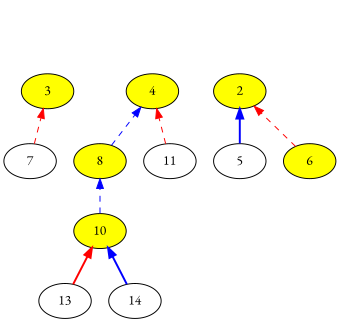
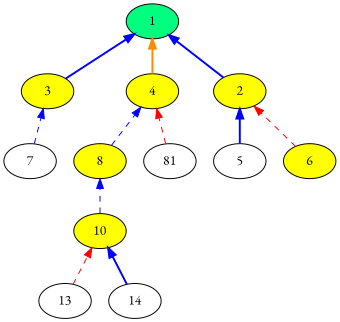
none -> (152, 21)
(38, 131) -> (38, 131)
(170, 161) -> (170, 161)
(80, 270) -> (80, 270)
